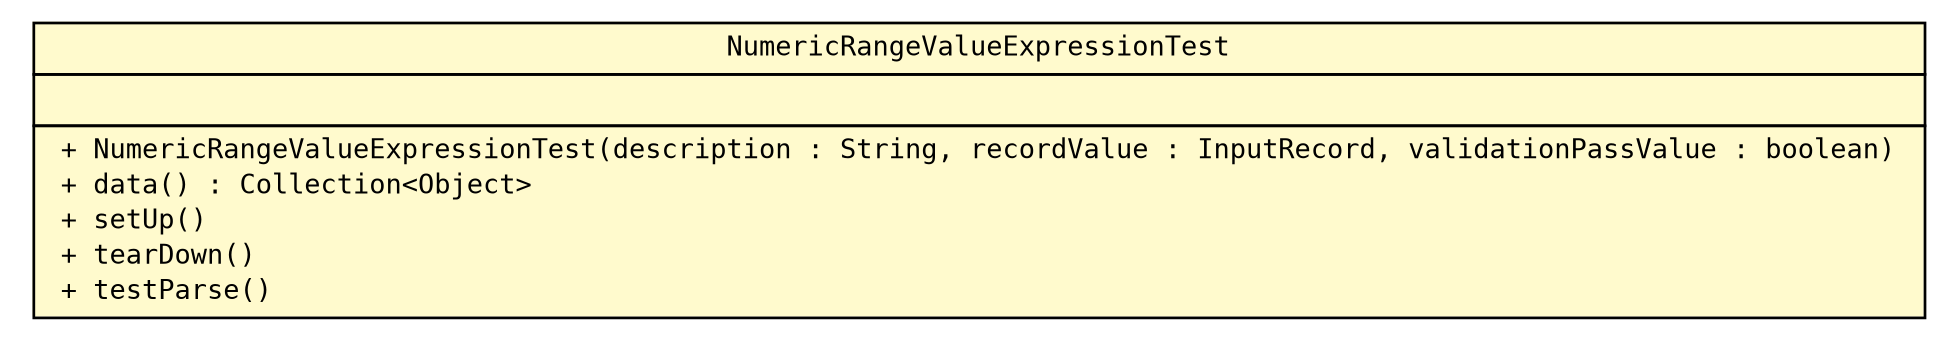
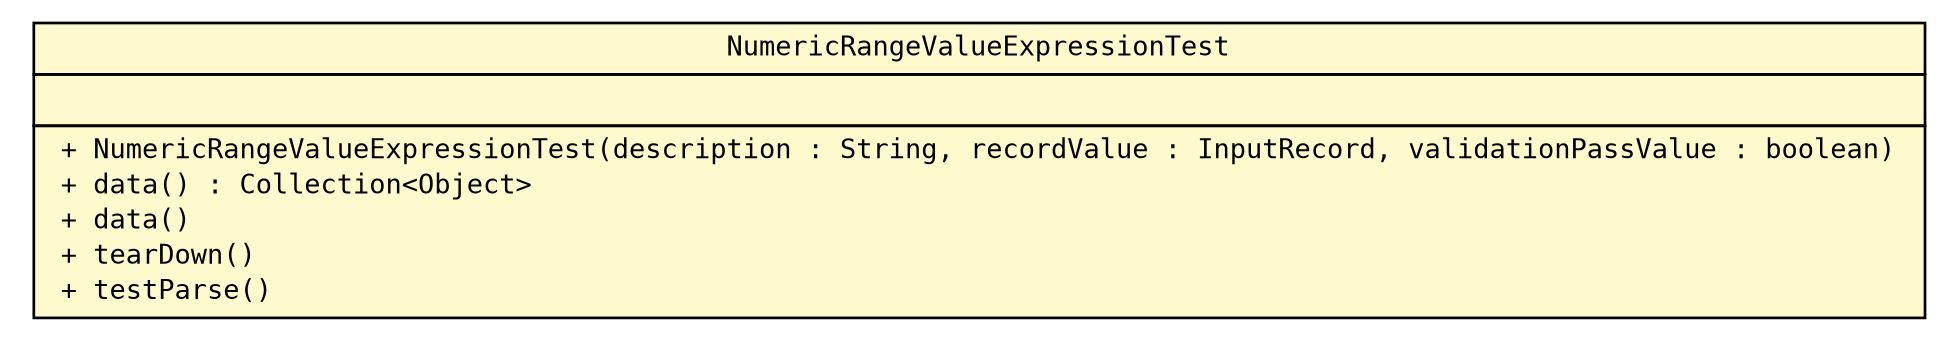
(135, 221) -> (127, 221)
